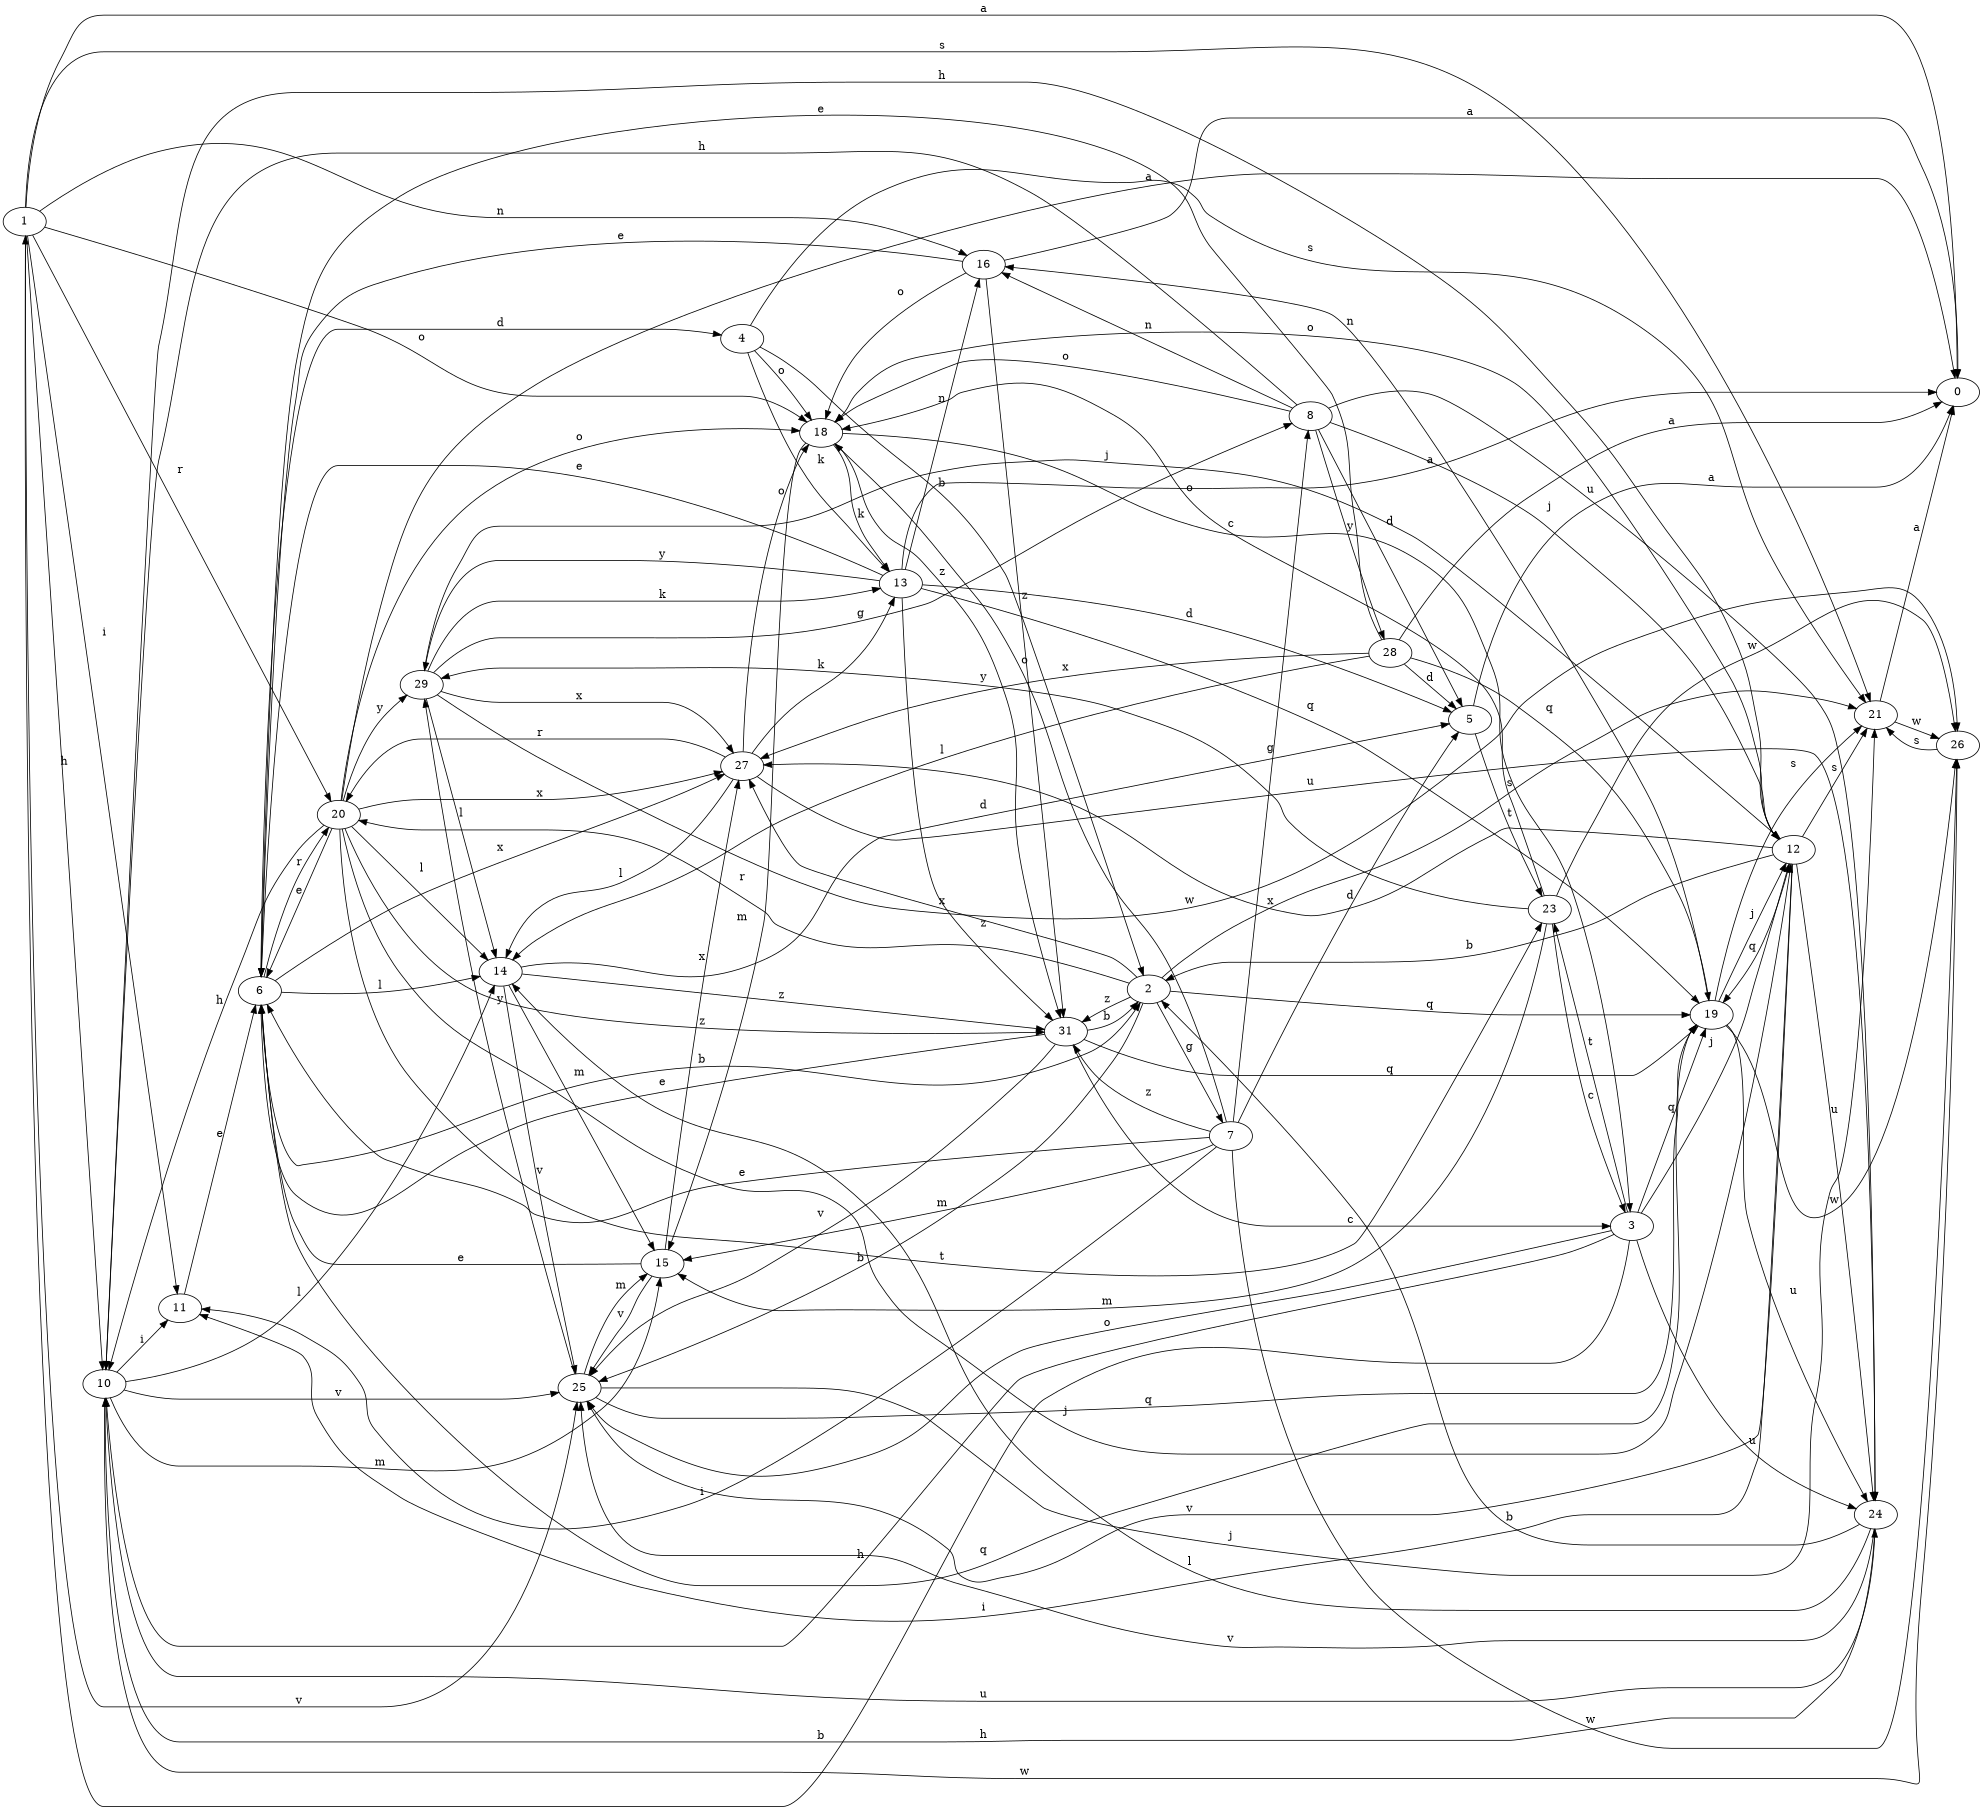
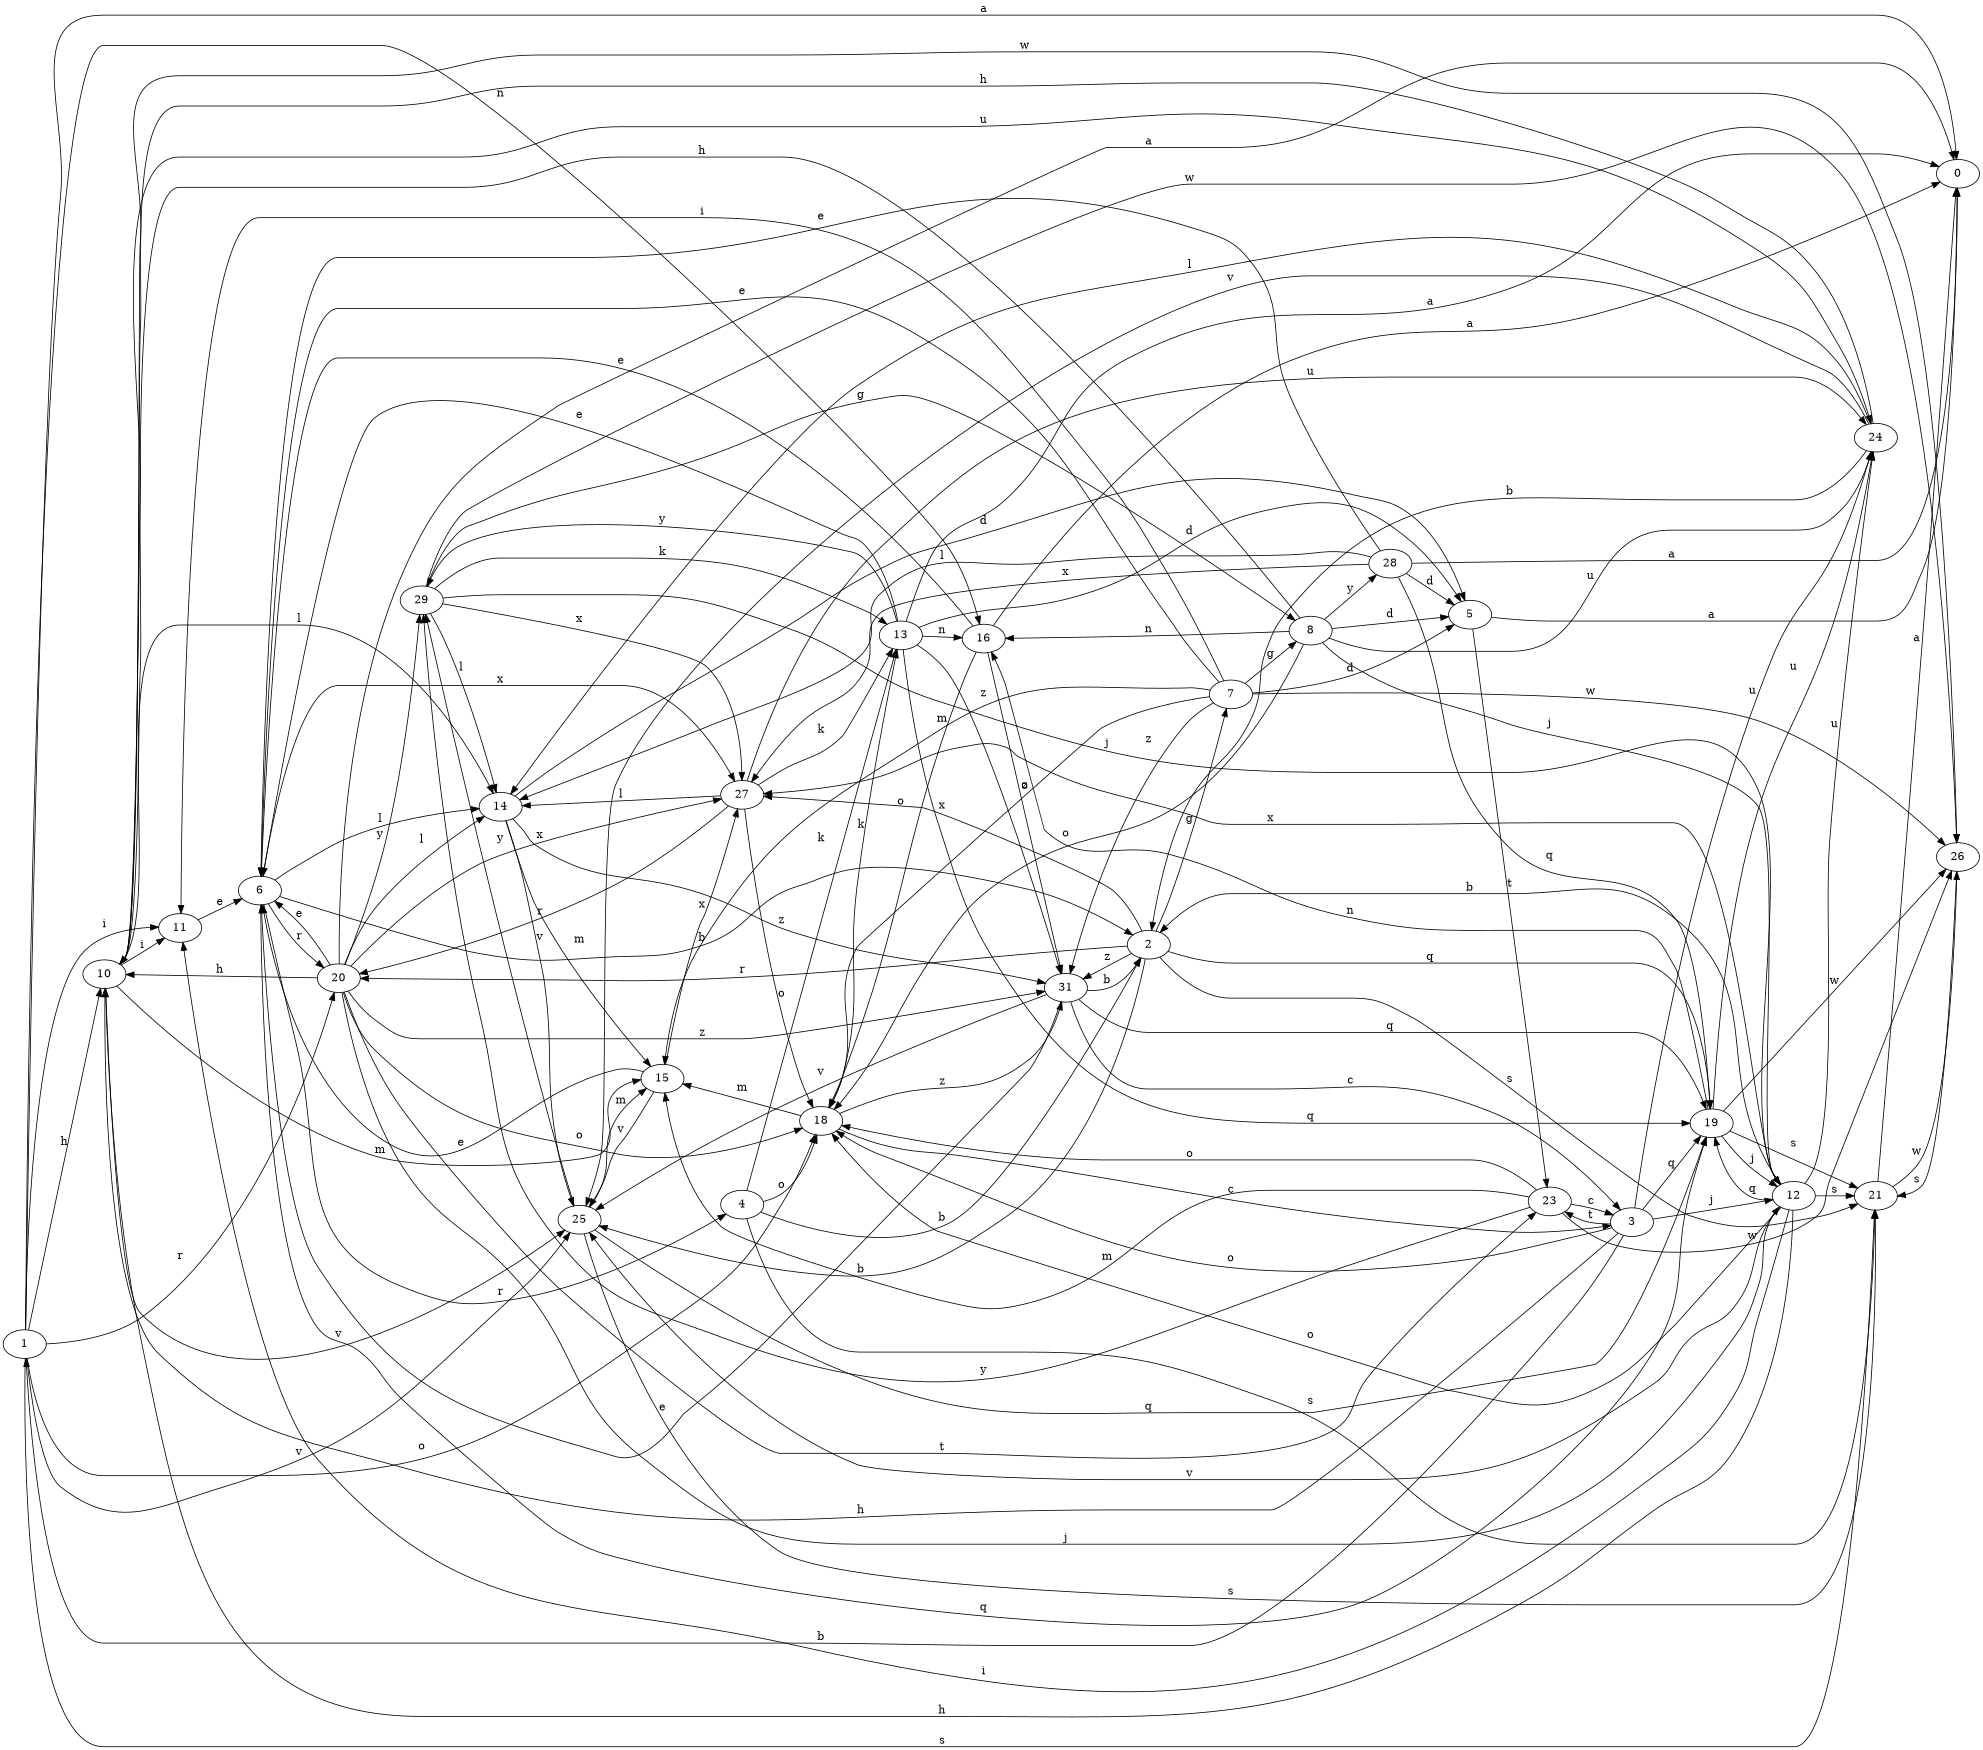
(501, 323) -> (501, 1292)
(1079, 1336) -> (1218, 1265)
(1231, 1536) -> (1231, 1592)
